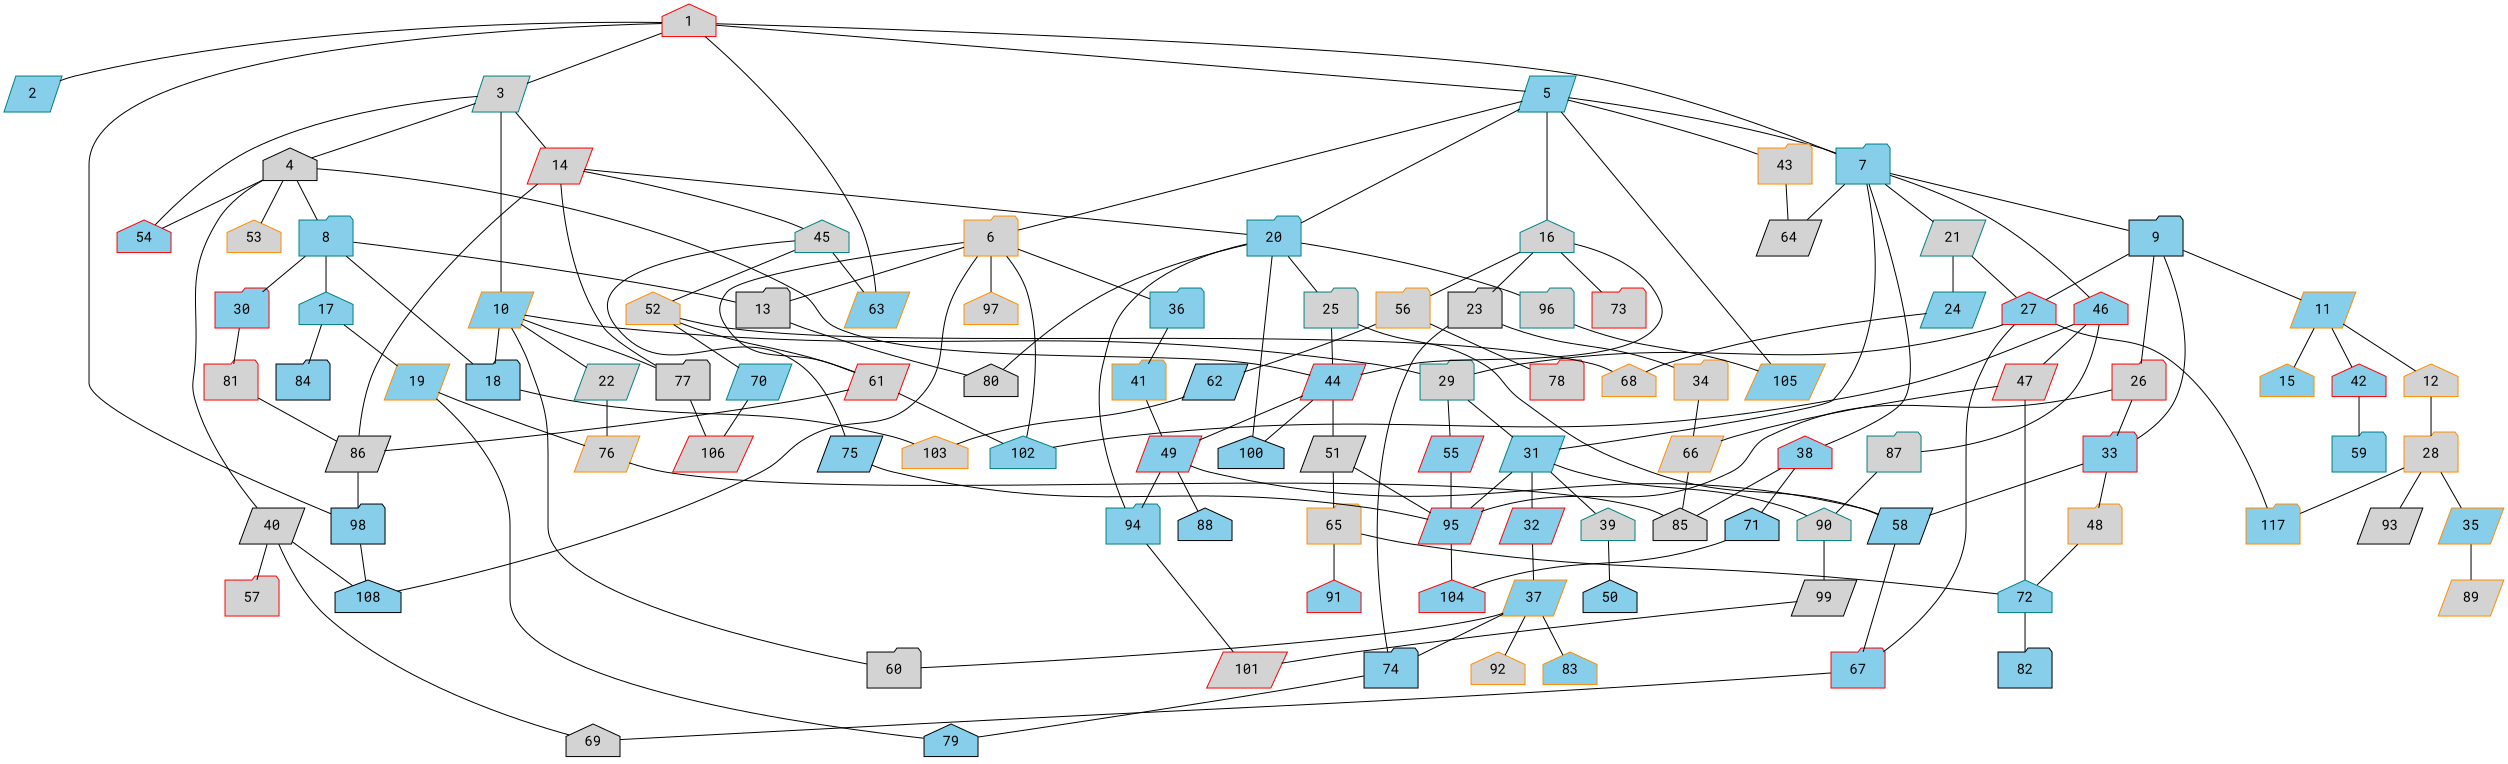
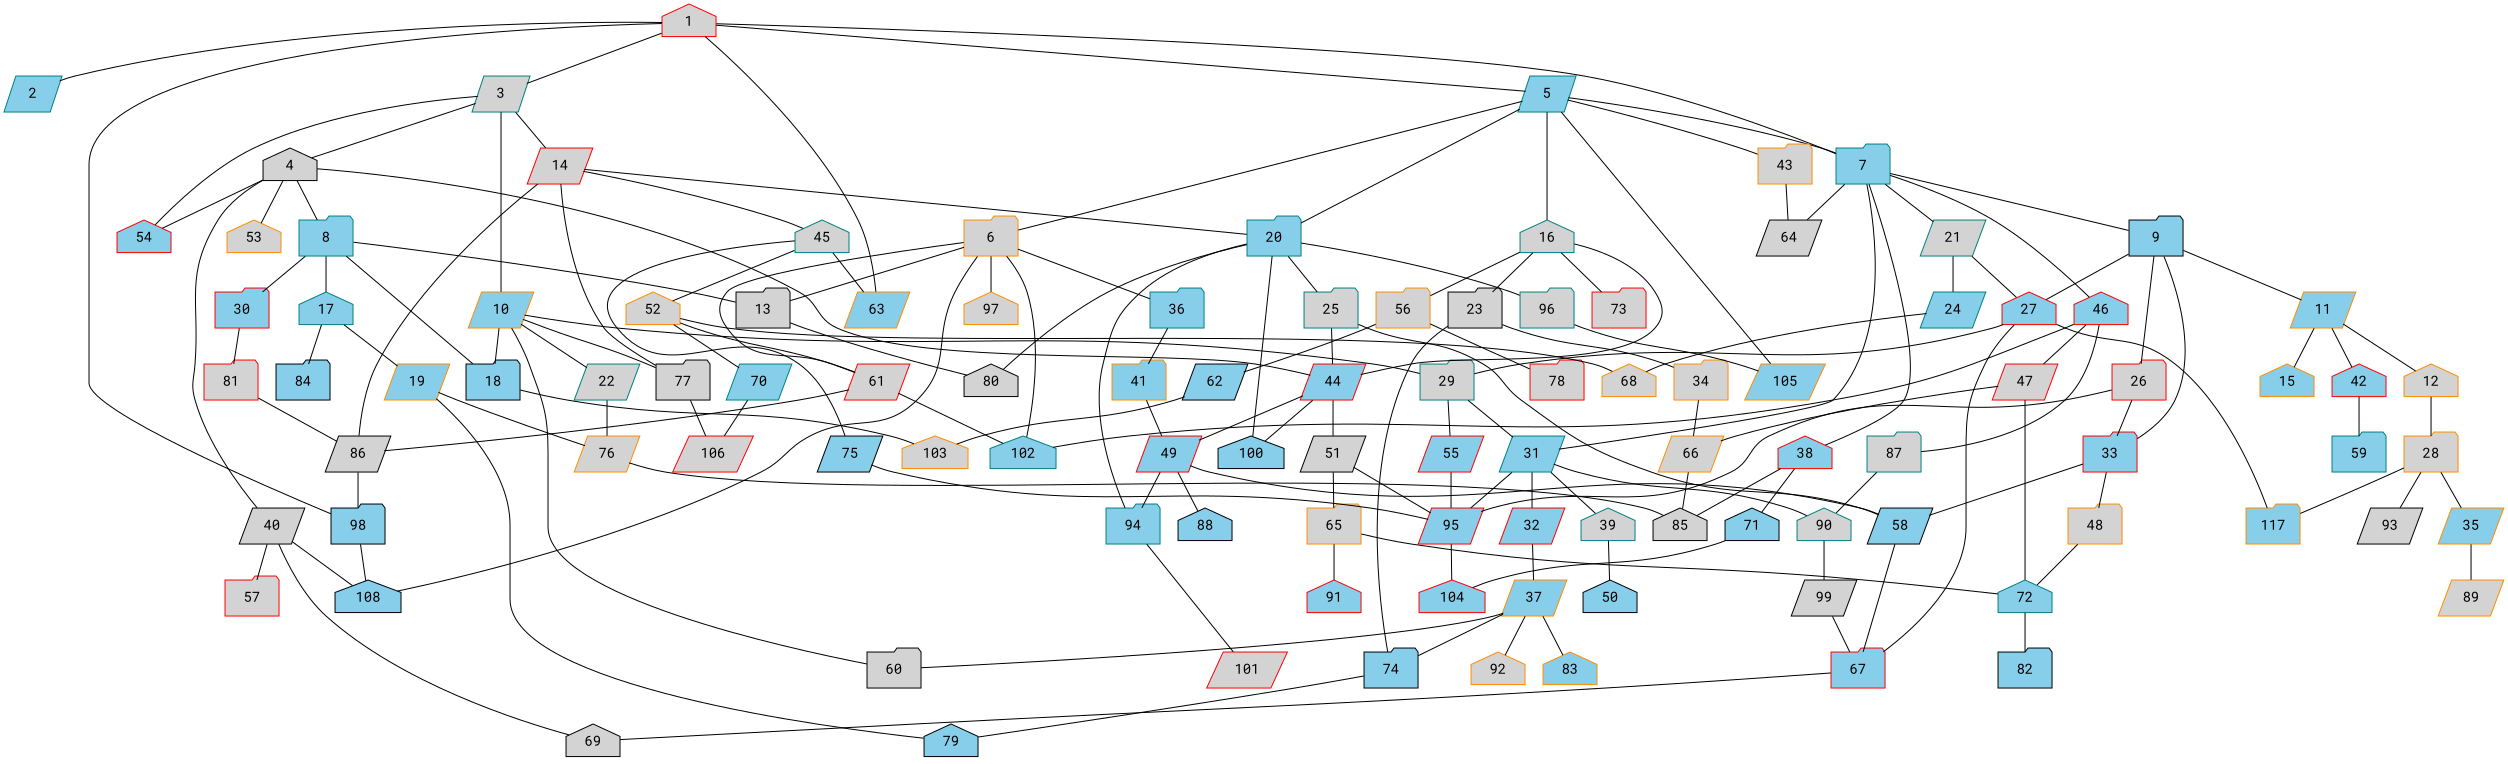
(1539, 629) -> (1841, 634)
